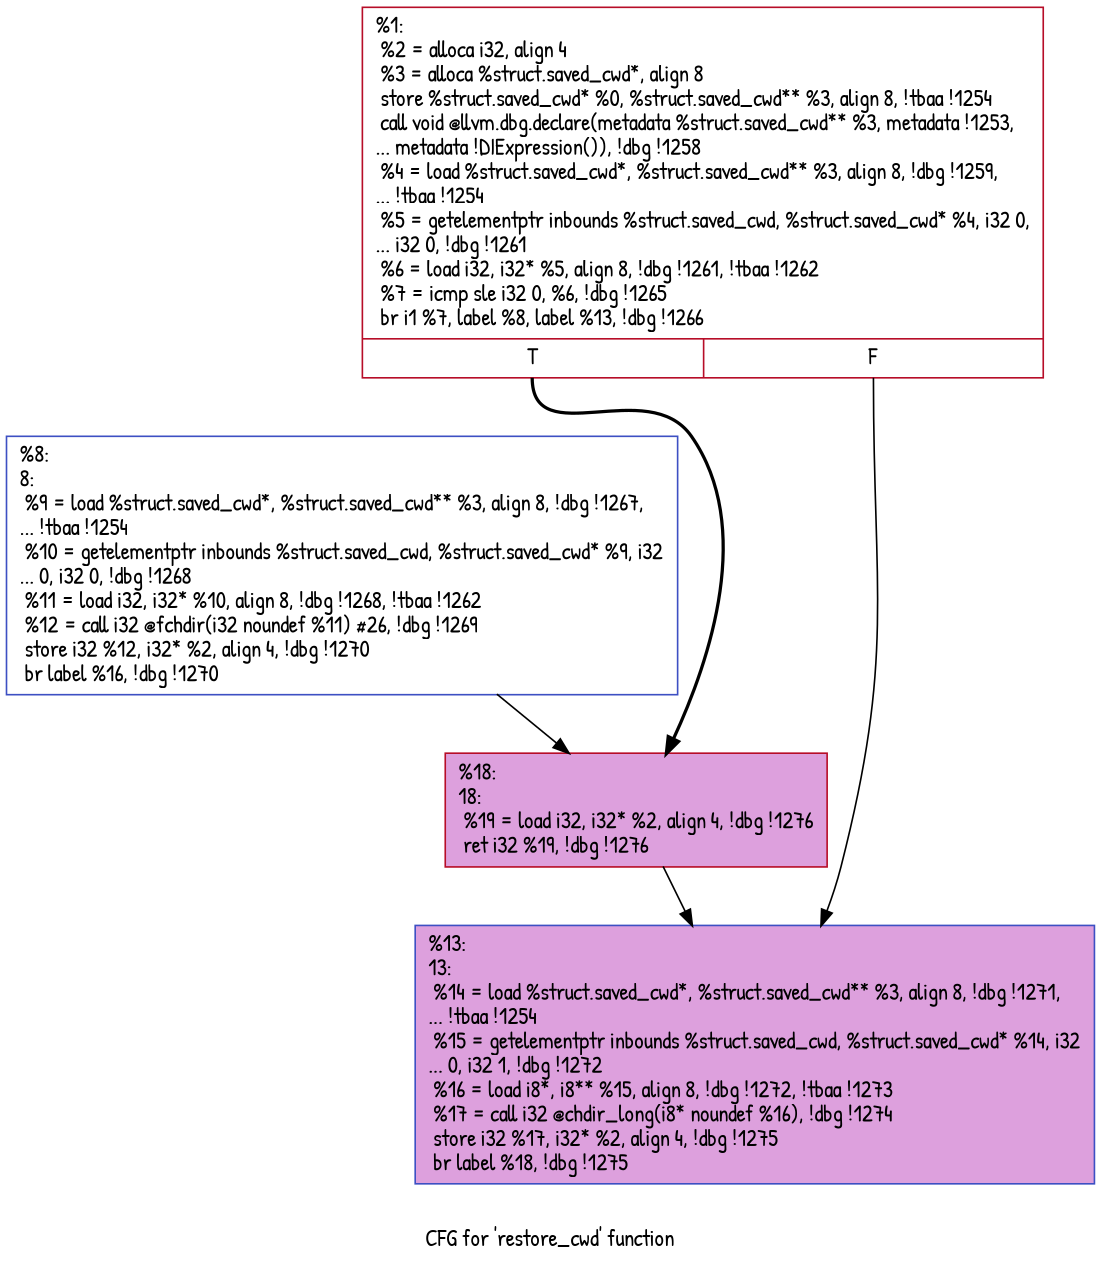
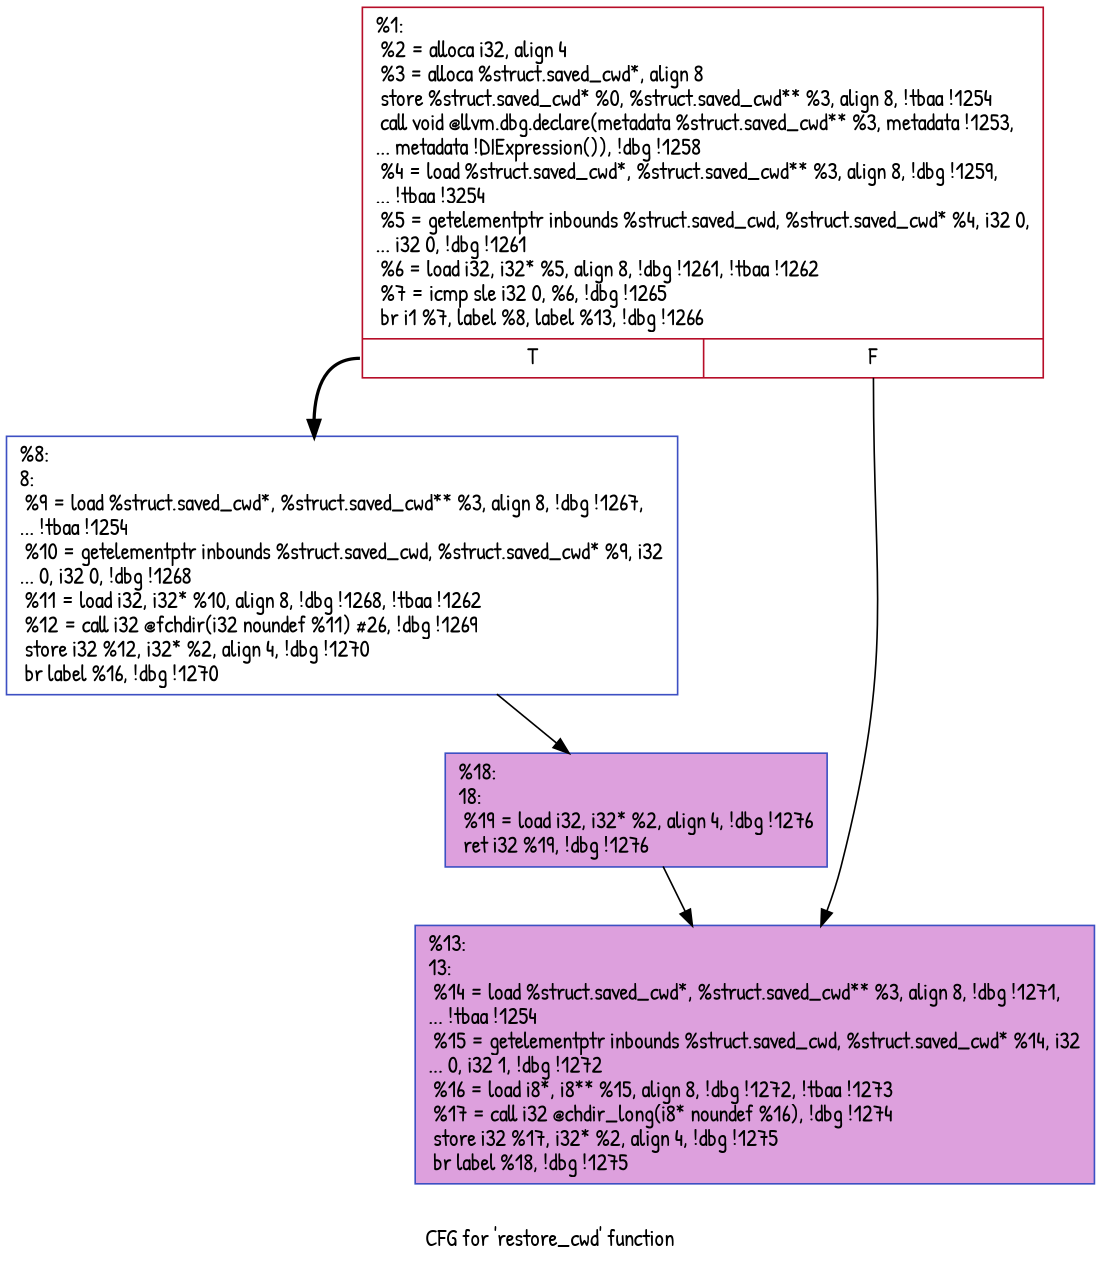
(430, 197) -> (431, 197)
(716, 495) -> (324, 378)
(636, 810) -> (636, 810)
